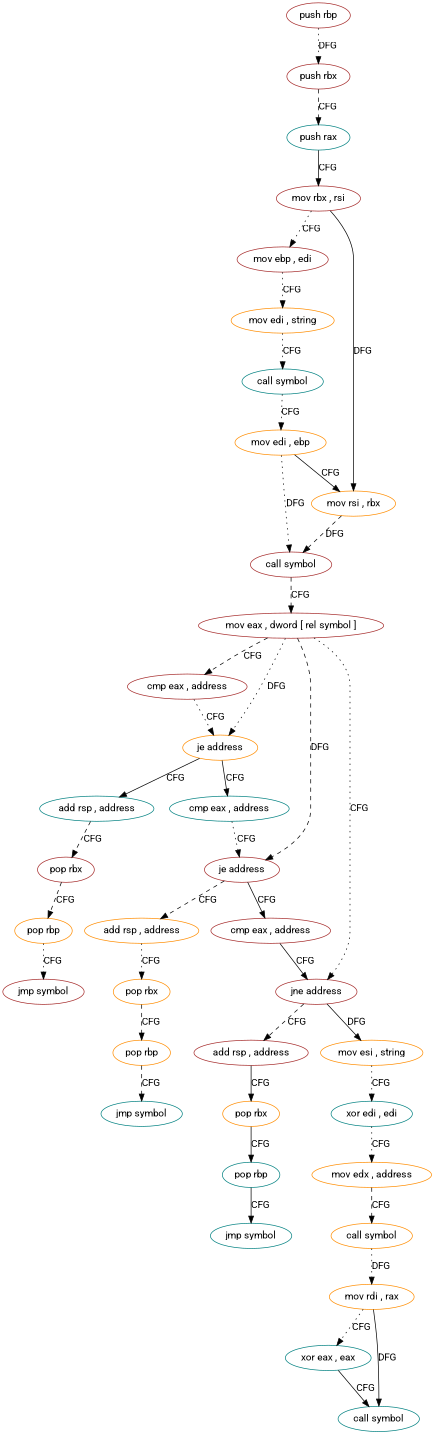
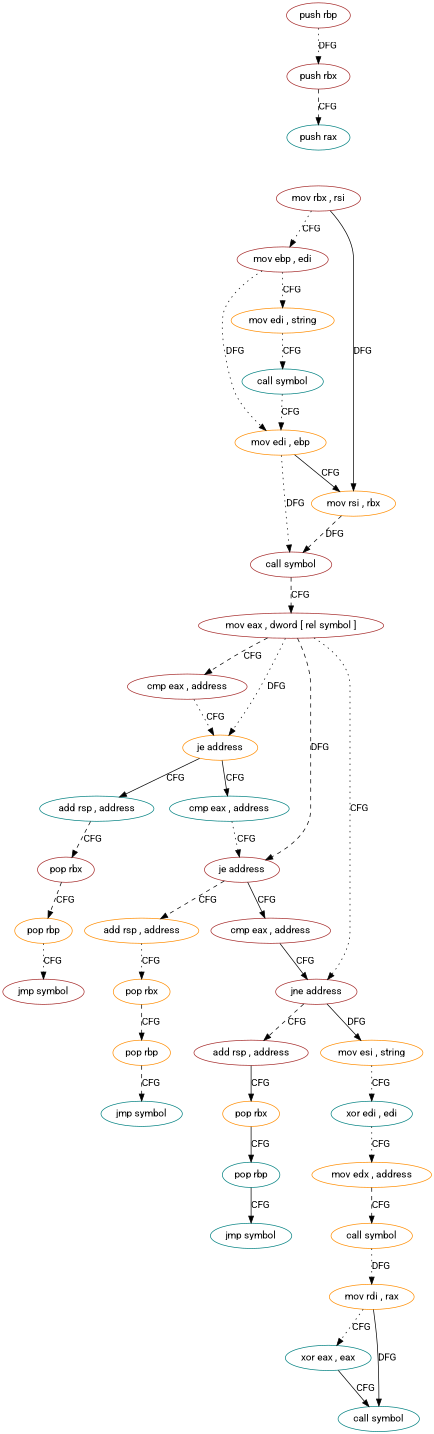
(318, 164) -> none
none -> (224, 345)
